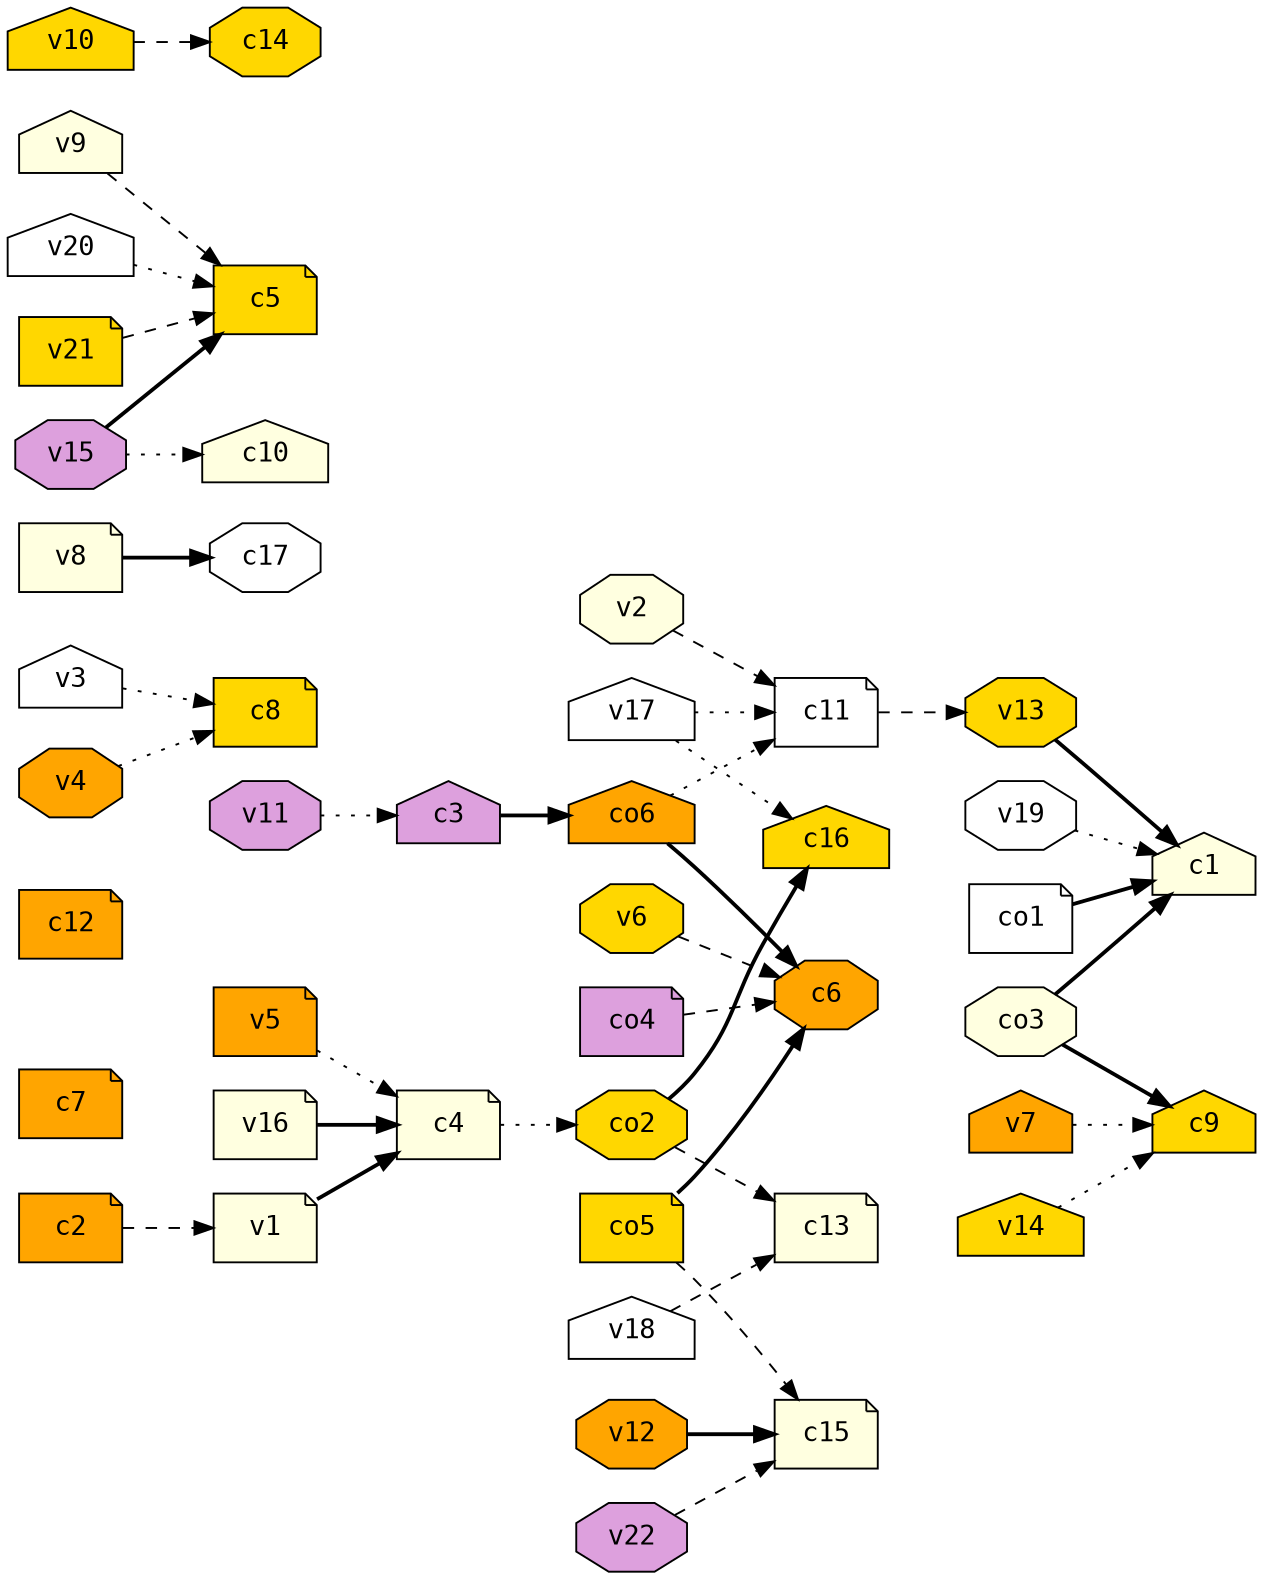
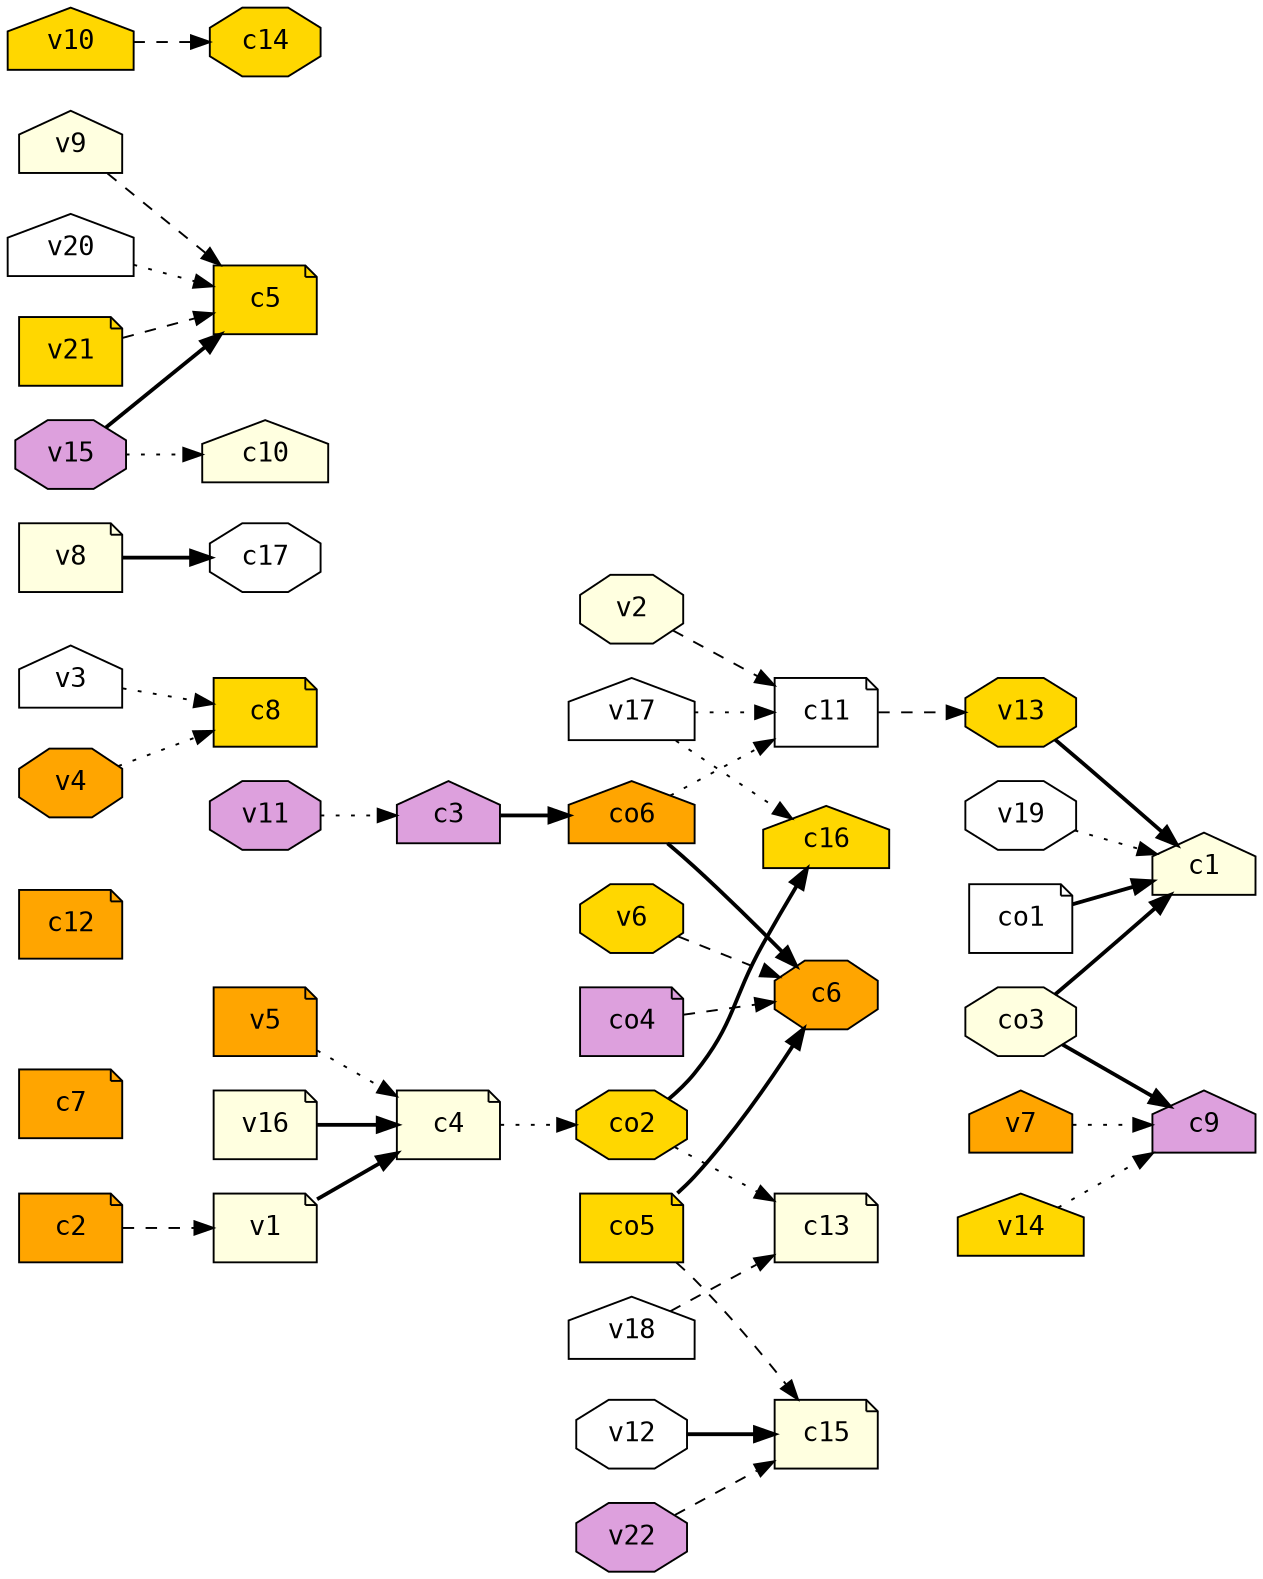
(1204, 1125) -> (1204, 1125)
(718, 1170) -> (718, 1170)
(632, 1434) -> (632, 1434)
